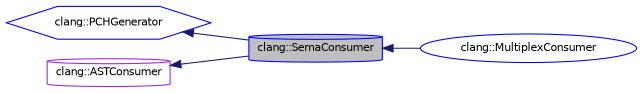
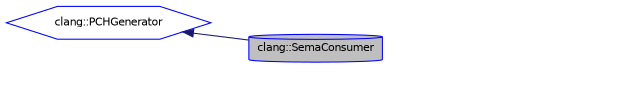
(528, 48) -> none
(109, 73) -> none
